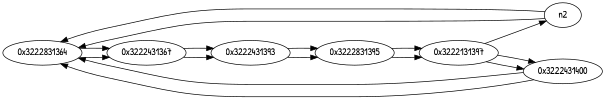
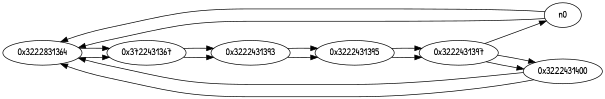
(563, 15) -> (563, 15)
(147, 53) -> (147, 53)
(355, 53) -> (355, 53)
(459, 53) -> (459, 53)
